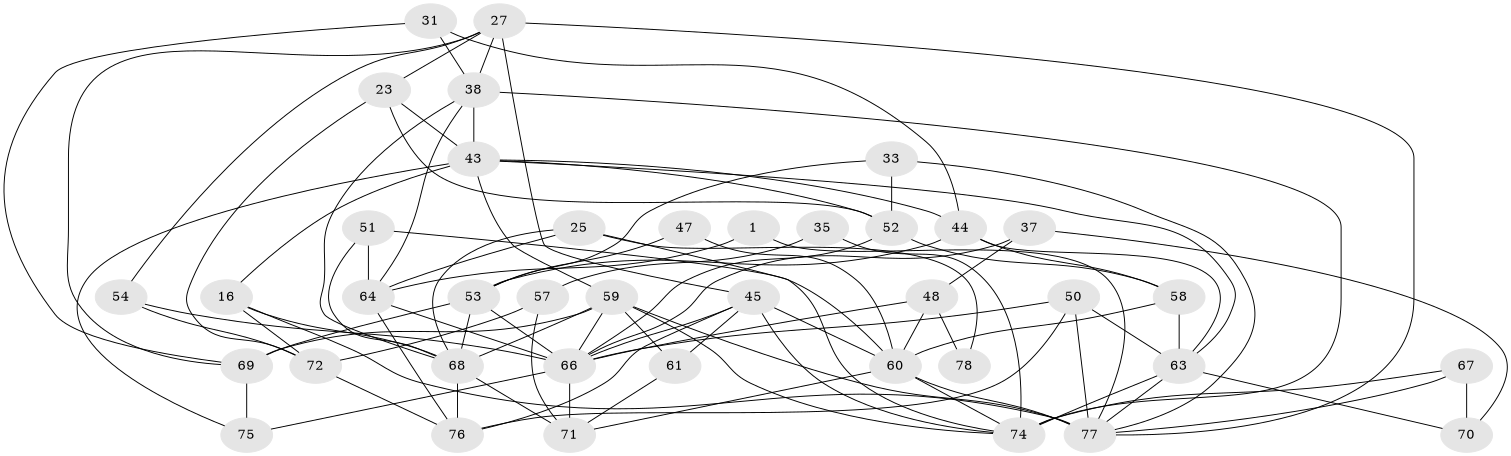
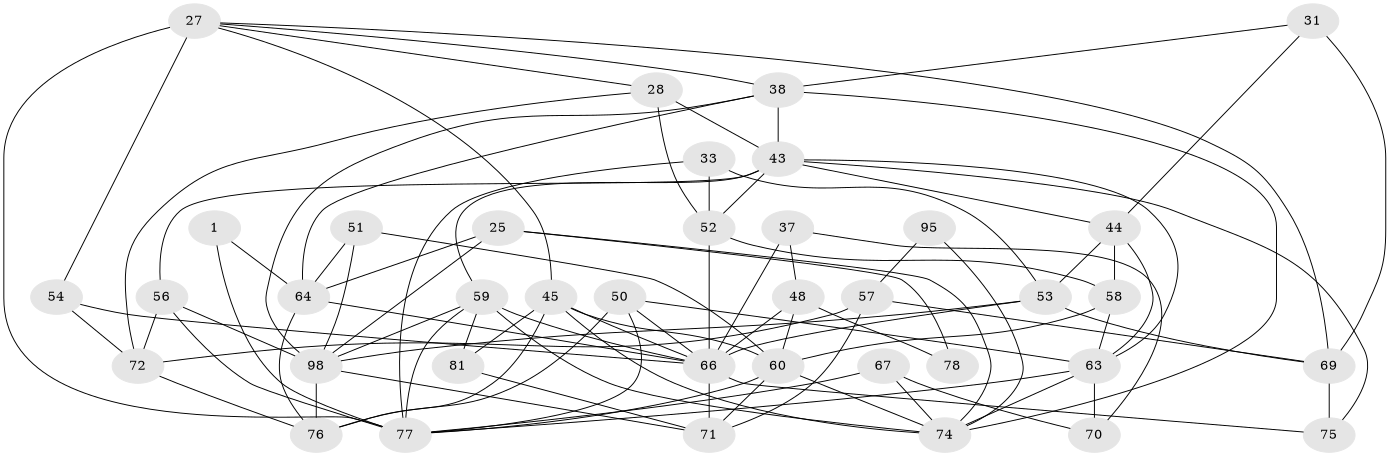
(385, 90) -> (656, 90)
(685, 228) -> none
(823, 228) -> (930, 228)
(227, 297) -> (162, 297)
(429, 332) -> (1098, 332)
(458, 366) -> (316, 366)
(675, 366) -> (458, 366)
